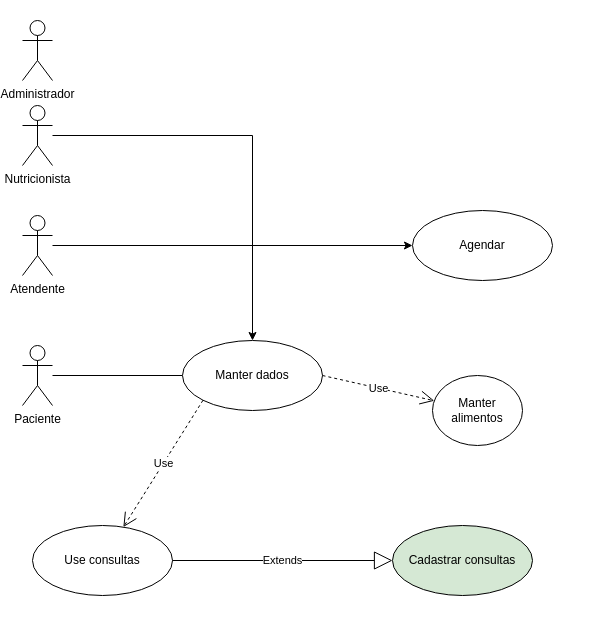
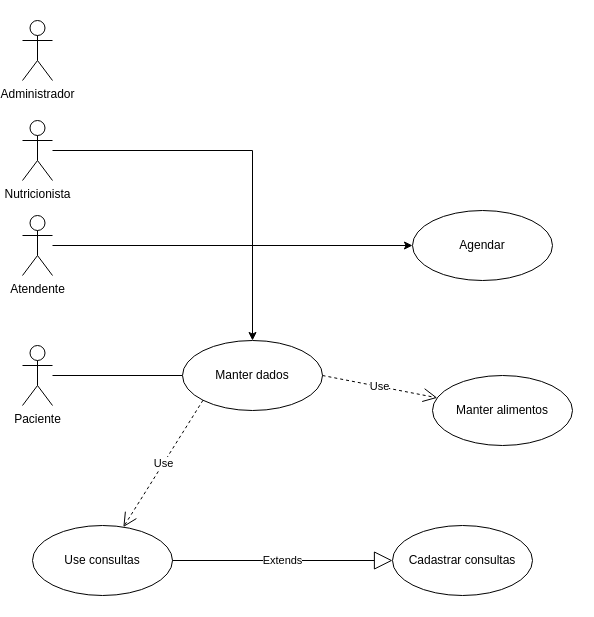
(38, 136) -> (38, 151)
(478, 411) -> (503, 411)
(463, 561) -> (463, 561)
